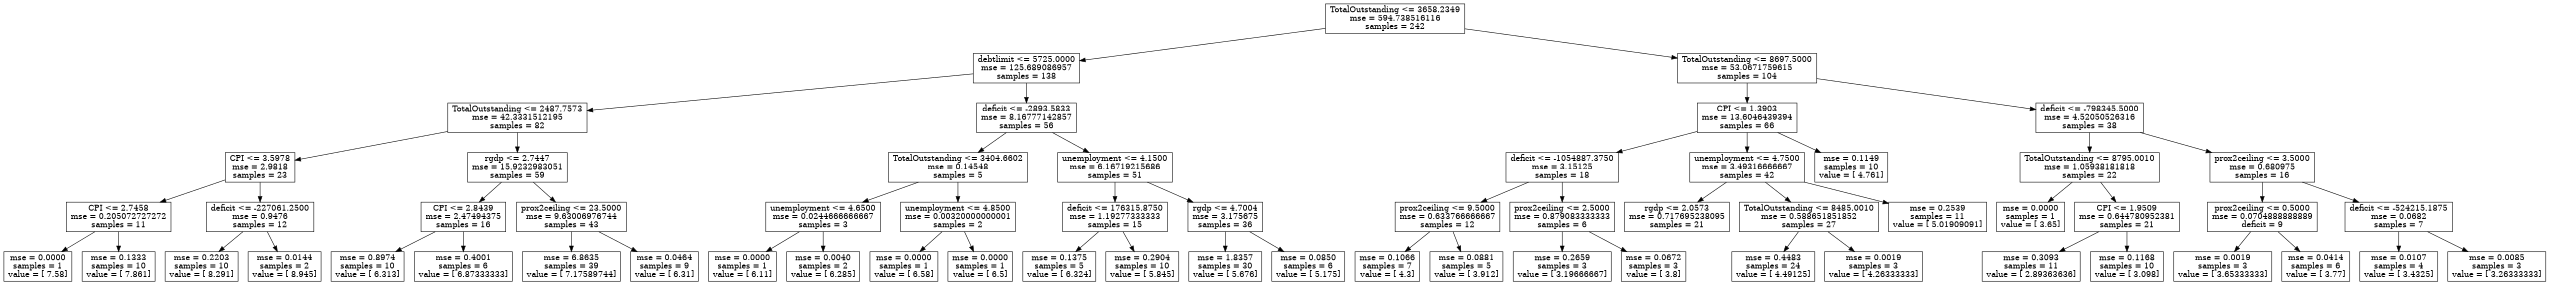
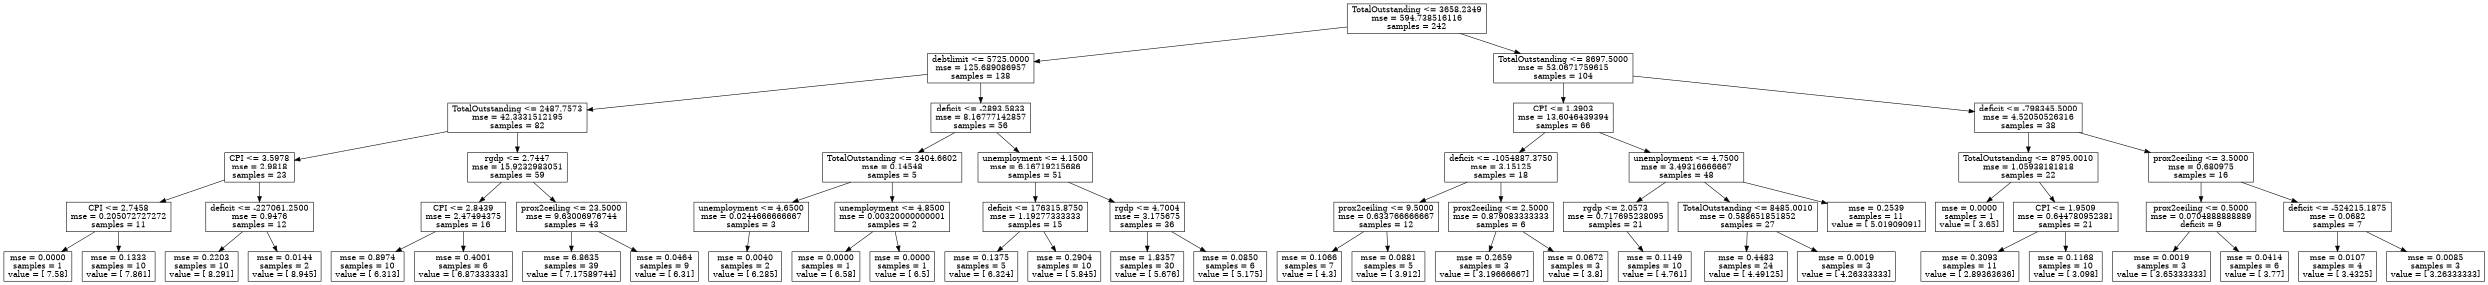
(1797, 141) -> (1633, 239)
(1747, 167) -> (1686, 167)
(742, 266) -> none
